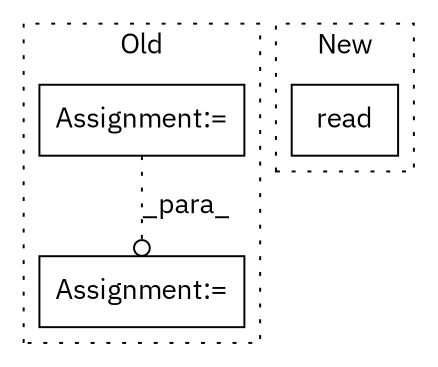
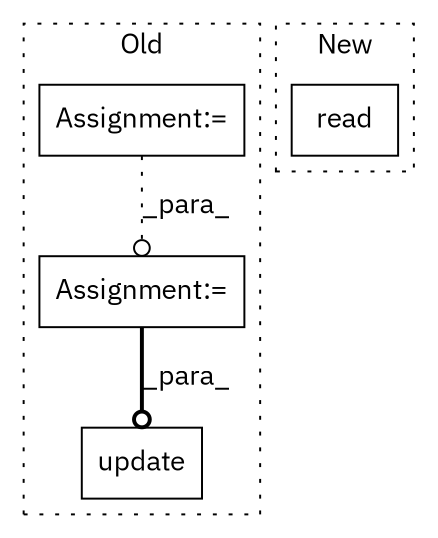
none -> (142, 463)
